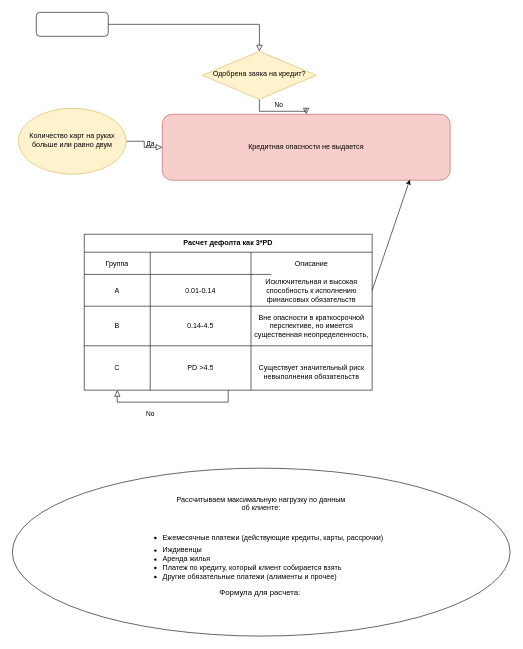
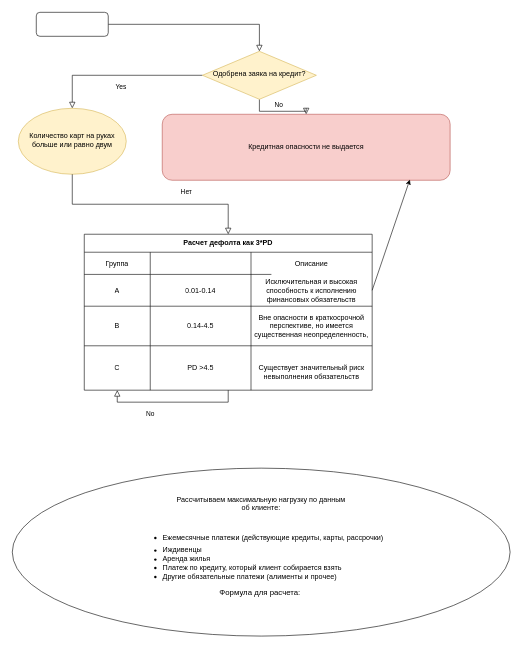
none -> (124, 75)
(143, 141) -> none
none -> (146, 204)
